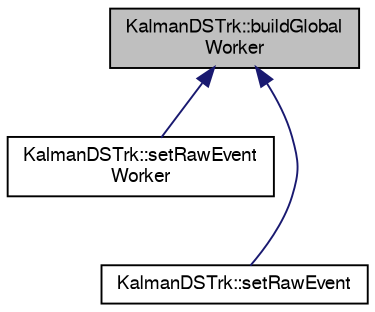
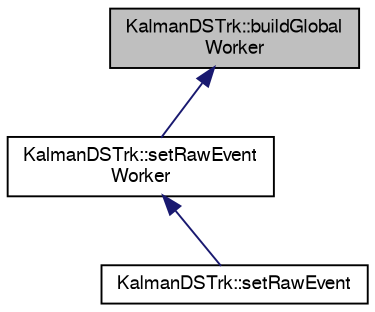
(297, 178) -> (198, 238)
